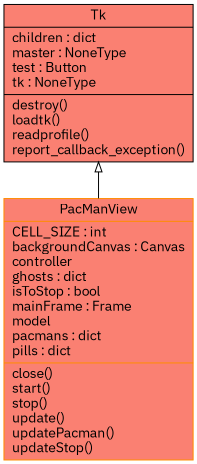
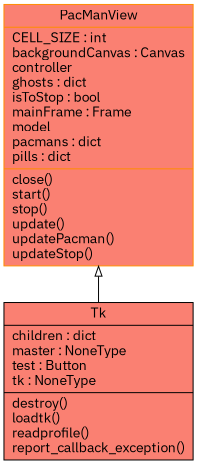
(99, 185) -> (99, 289)
